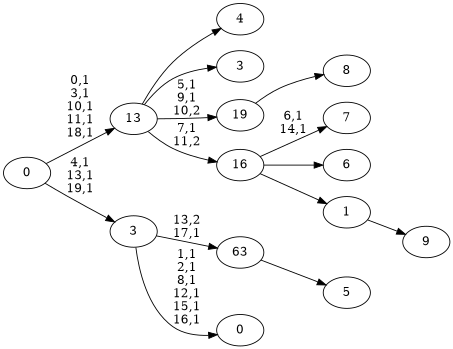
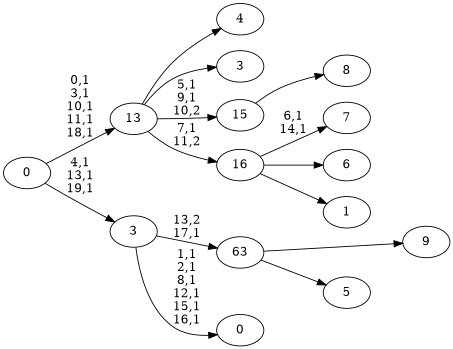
(240, 115) -> (240, 115)
(382, 226) -> (329, 247)
